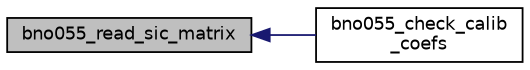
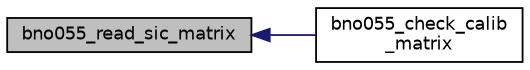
(419, 35) -> (419, 35)
